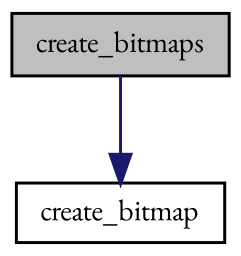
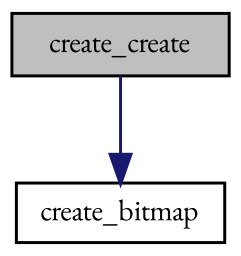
(121, 45) -> (121, 45)
